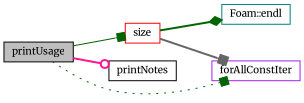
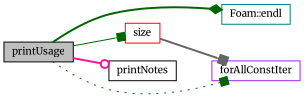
(185, 26) -> (128, 11)
